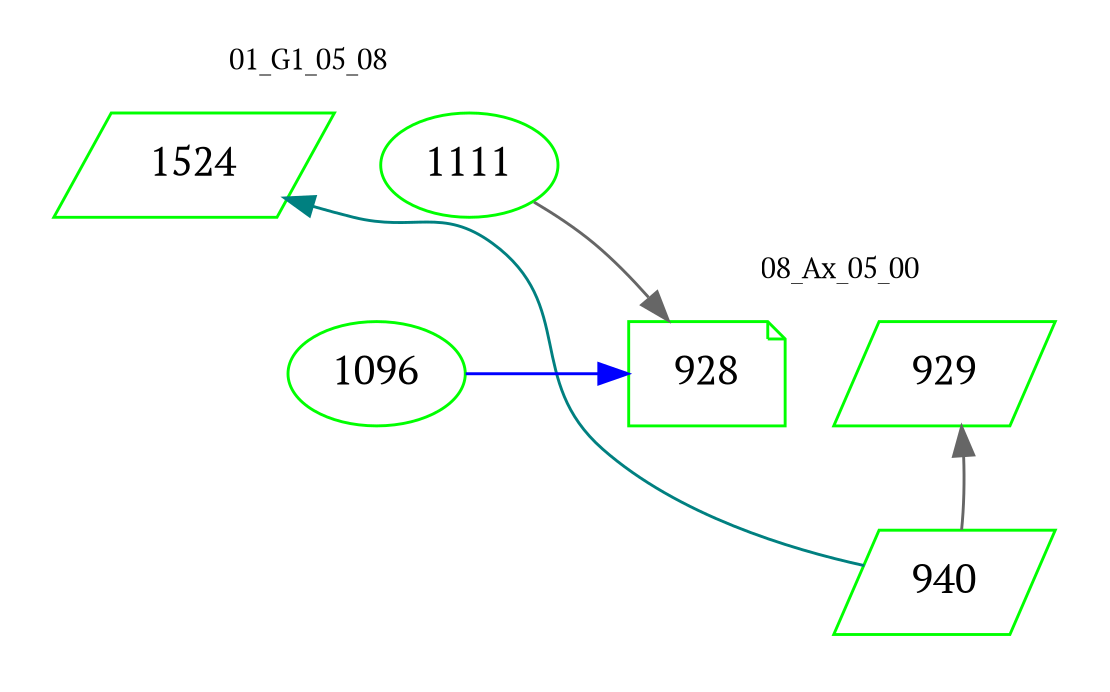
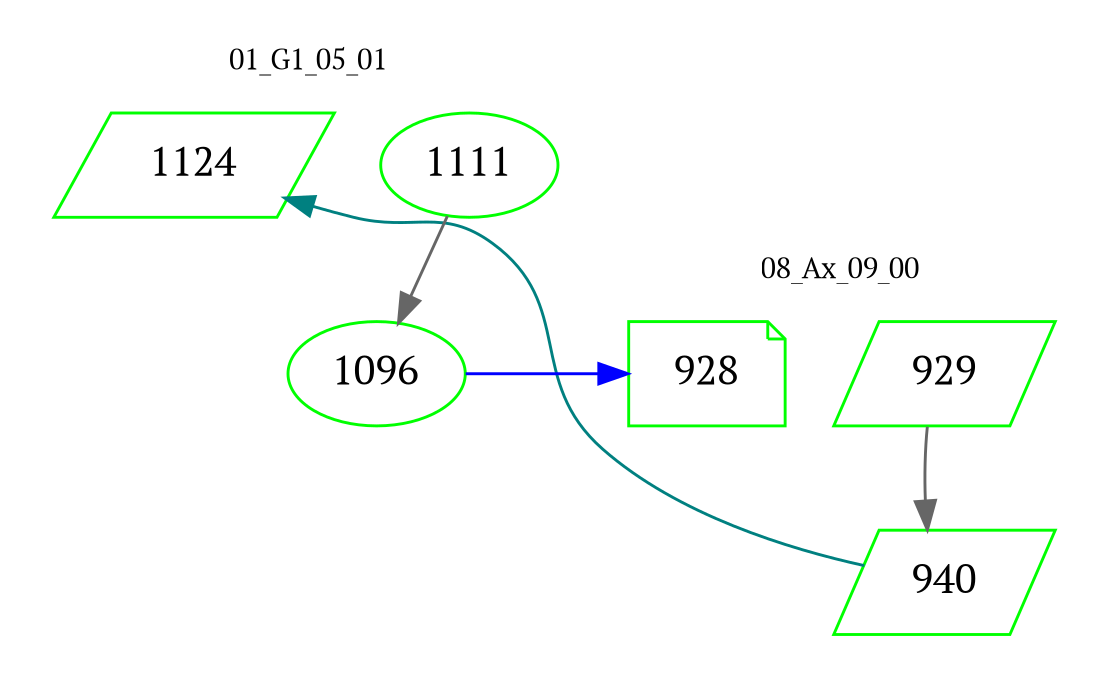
(309, 62) -> (309, 62)
(194, 165) -> (194, 165)
(595, 245) -> (429, 256)
(840, 271) -> (840, 271)
(964, 493) -> (925, 464)
